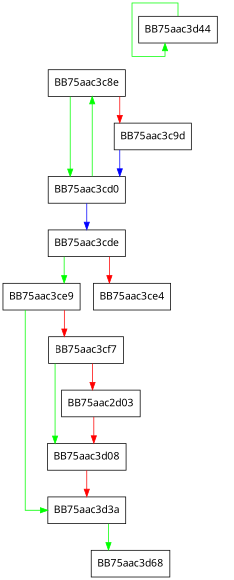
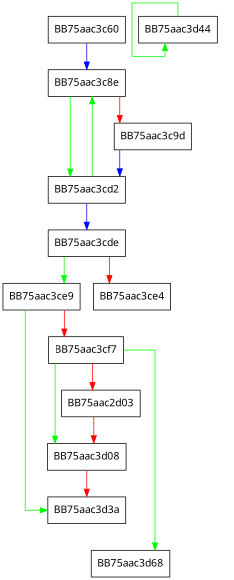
none -> (87, 30)
(87, 190) -> (87, 190)
(108, 533) -> (155, 431)
